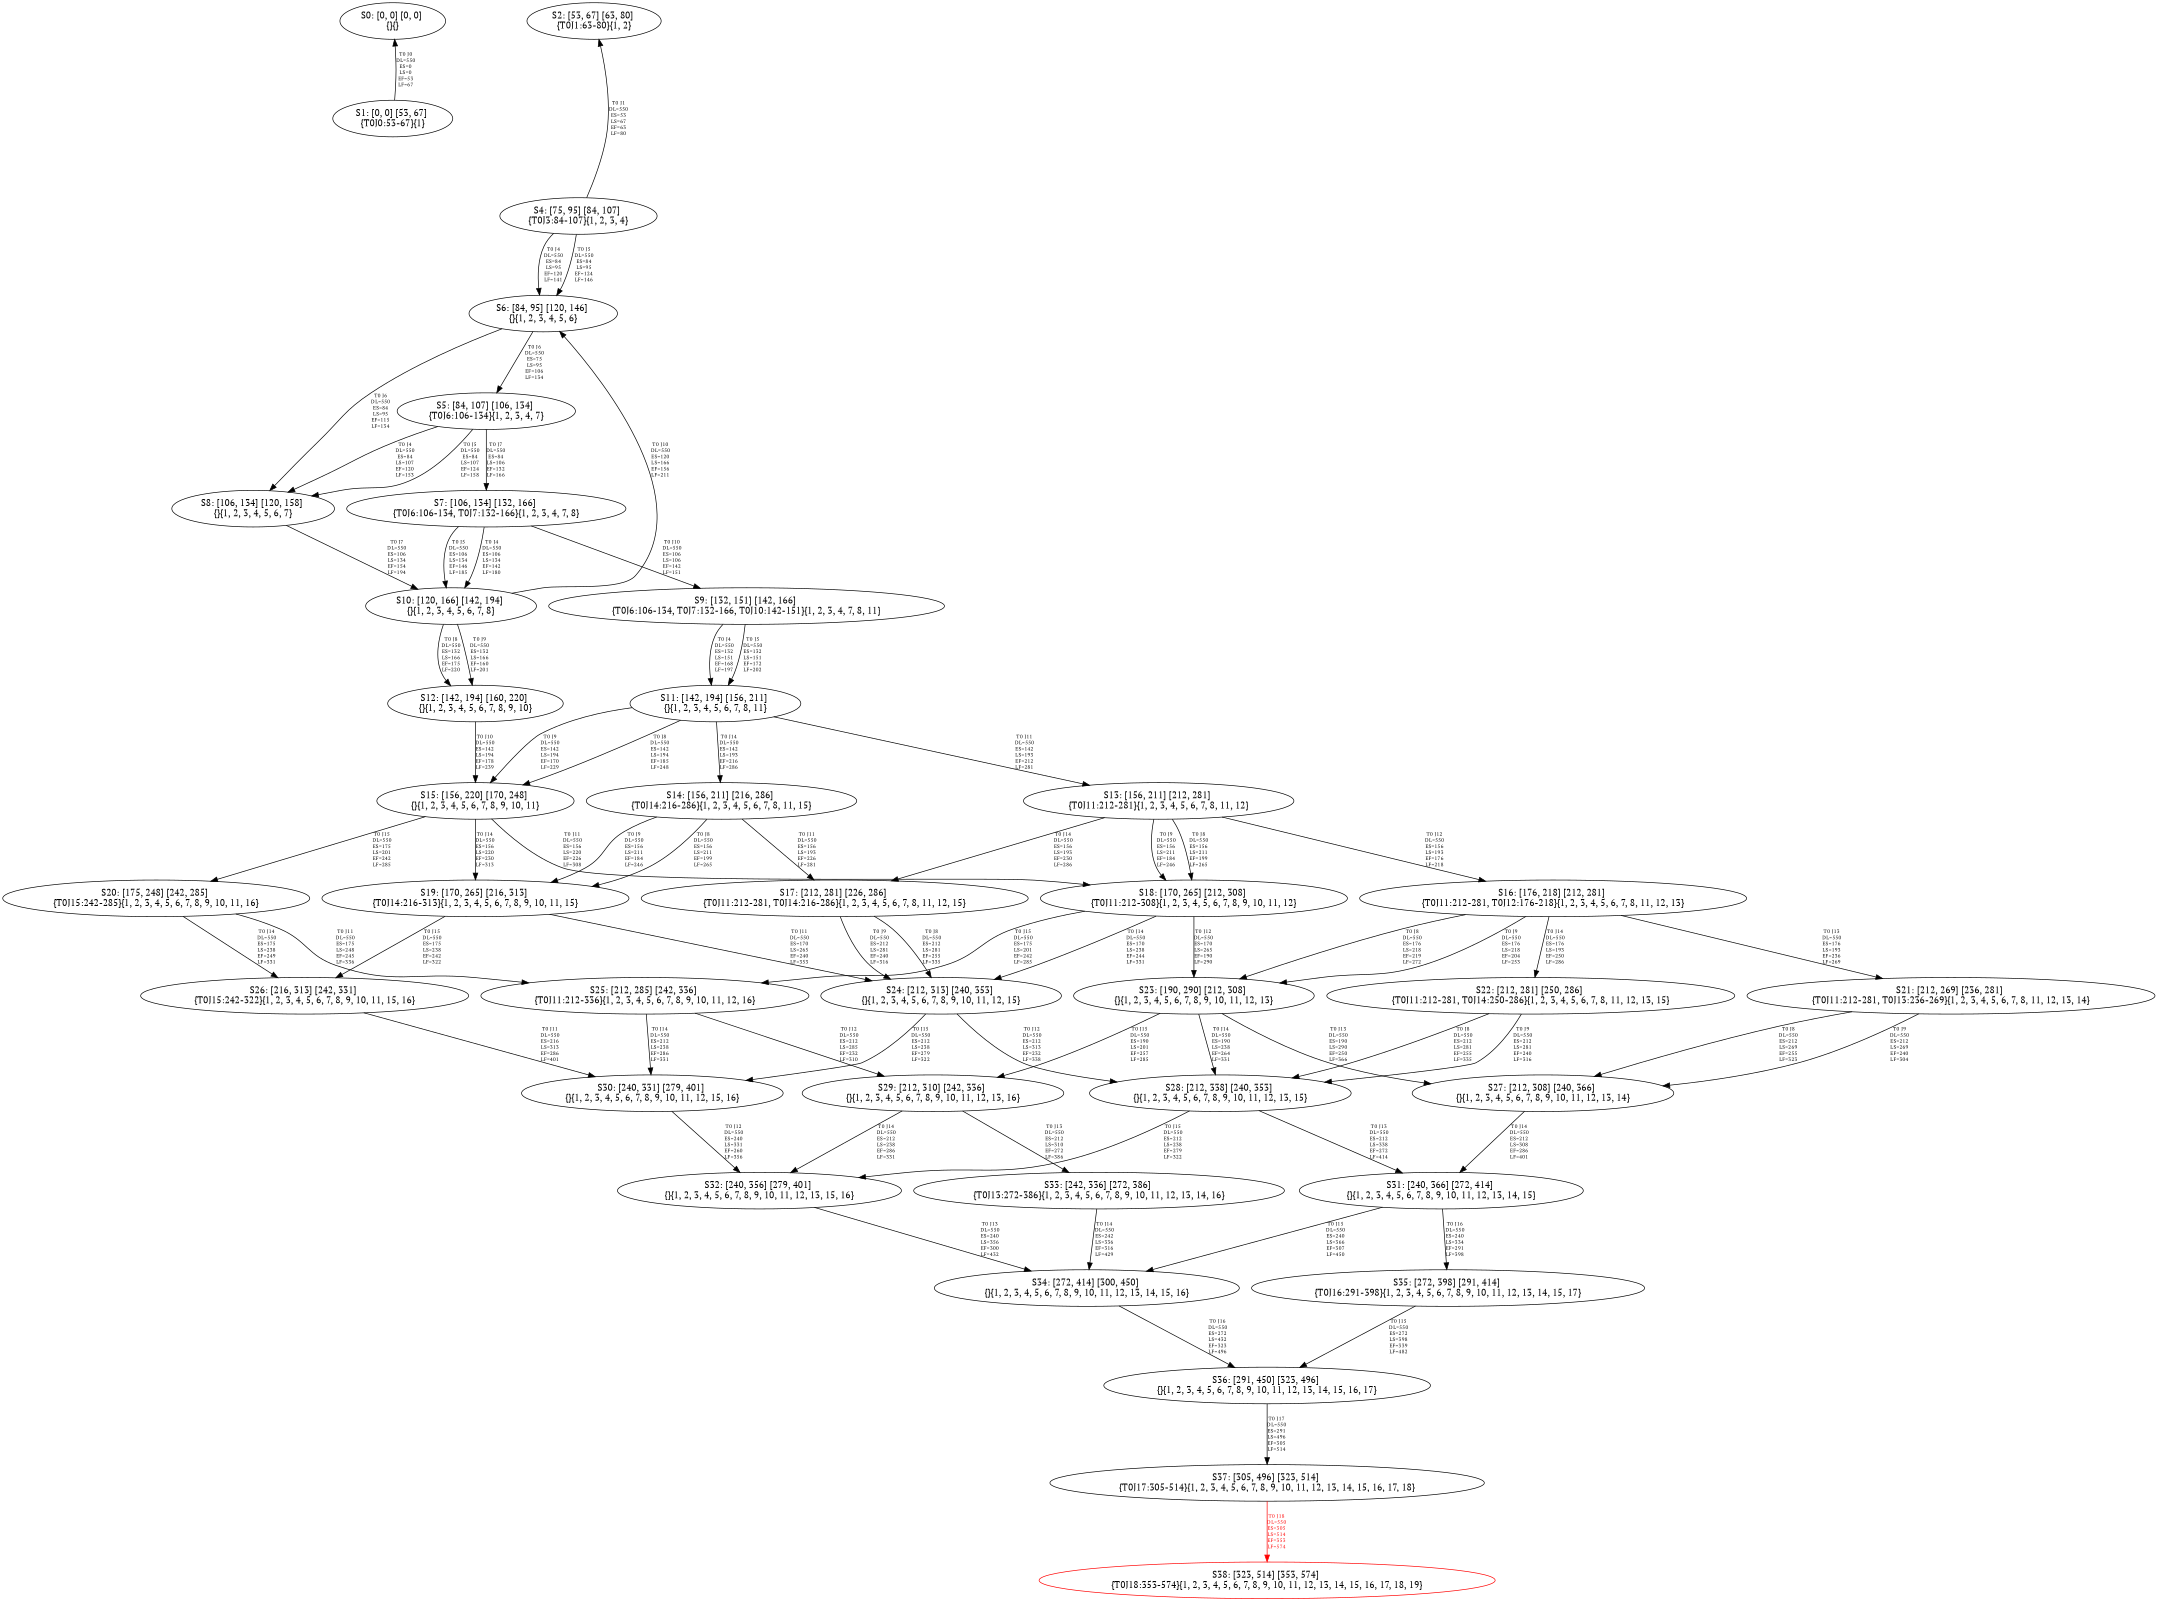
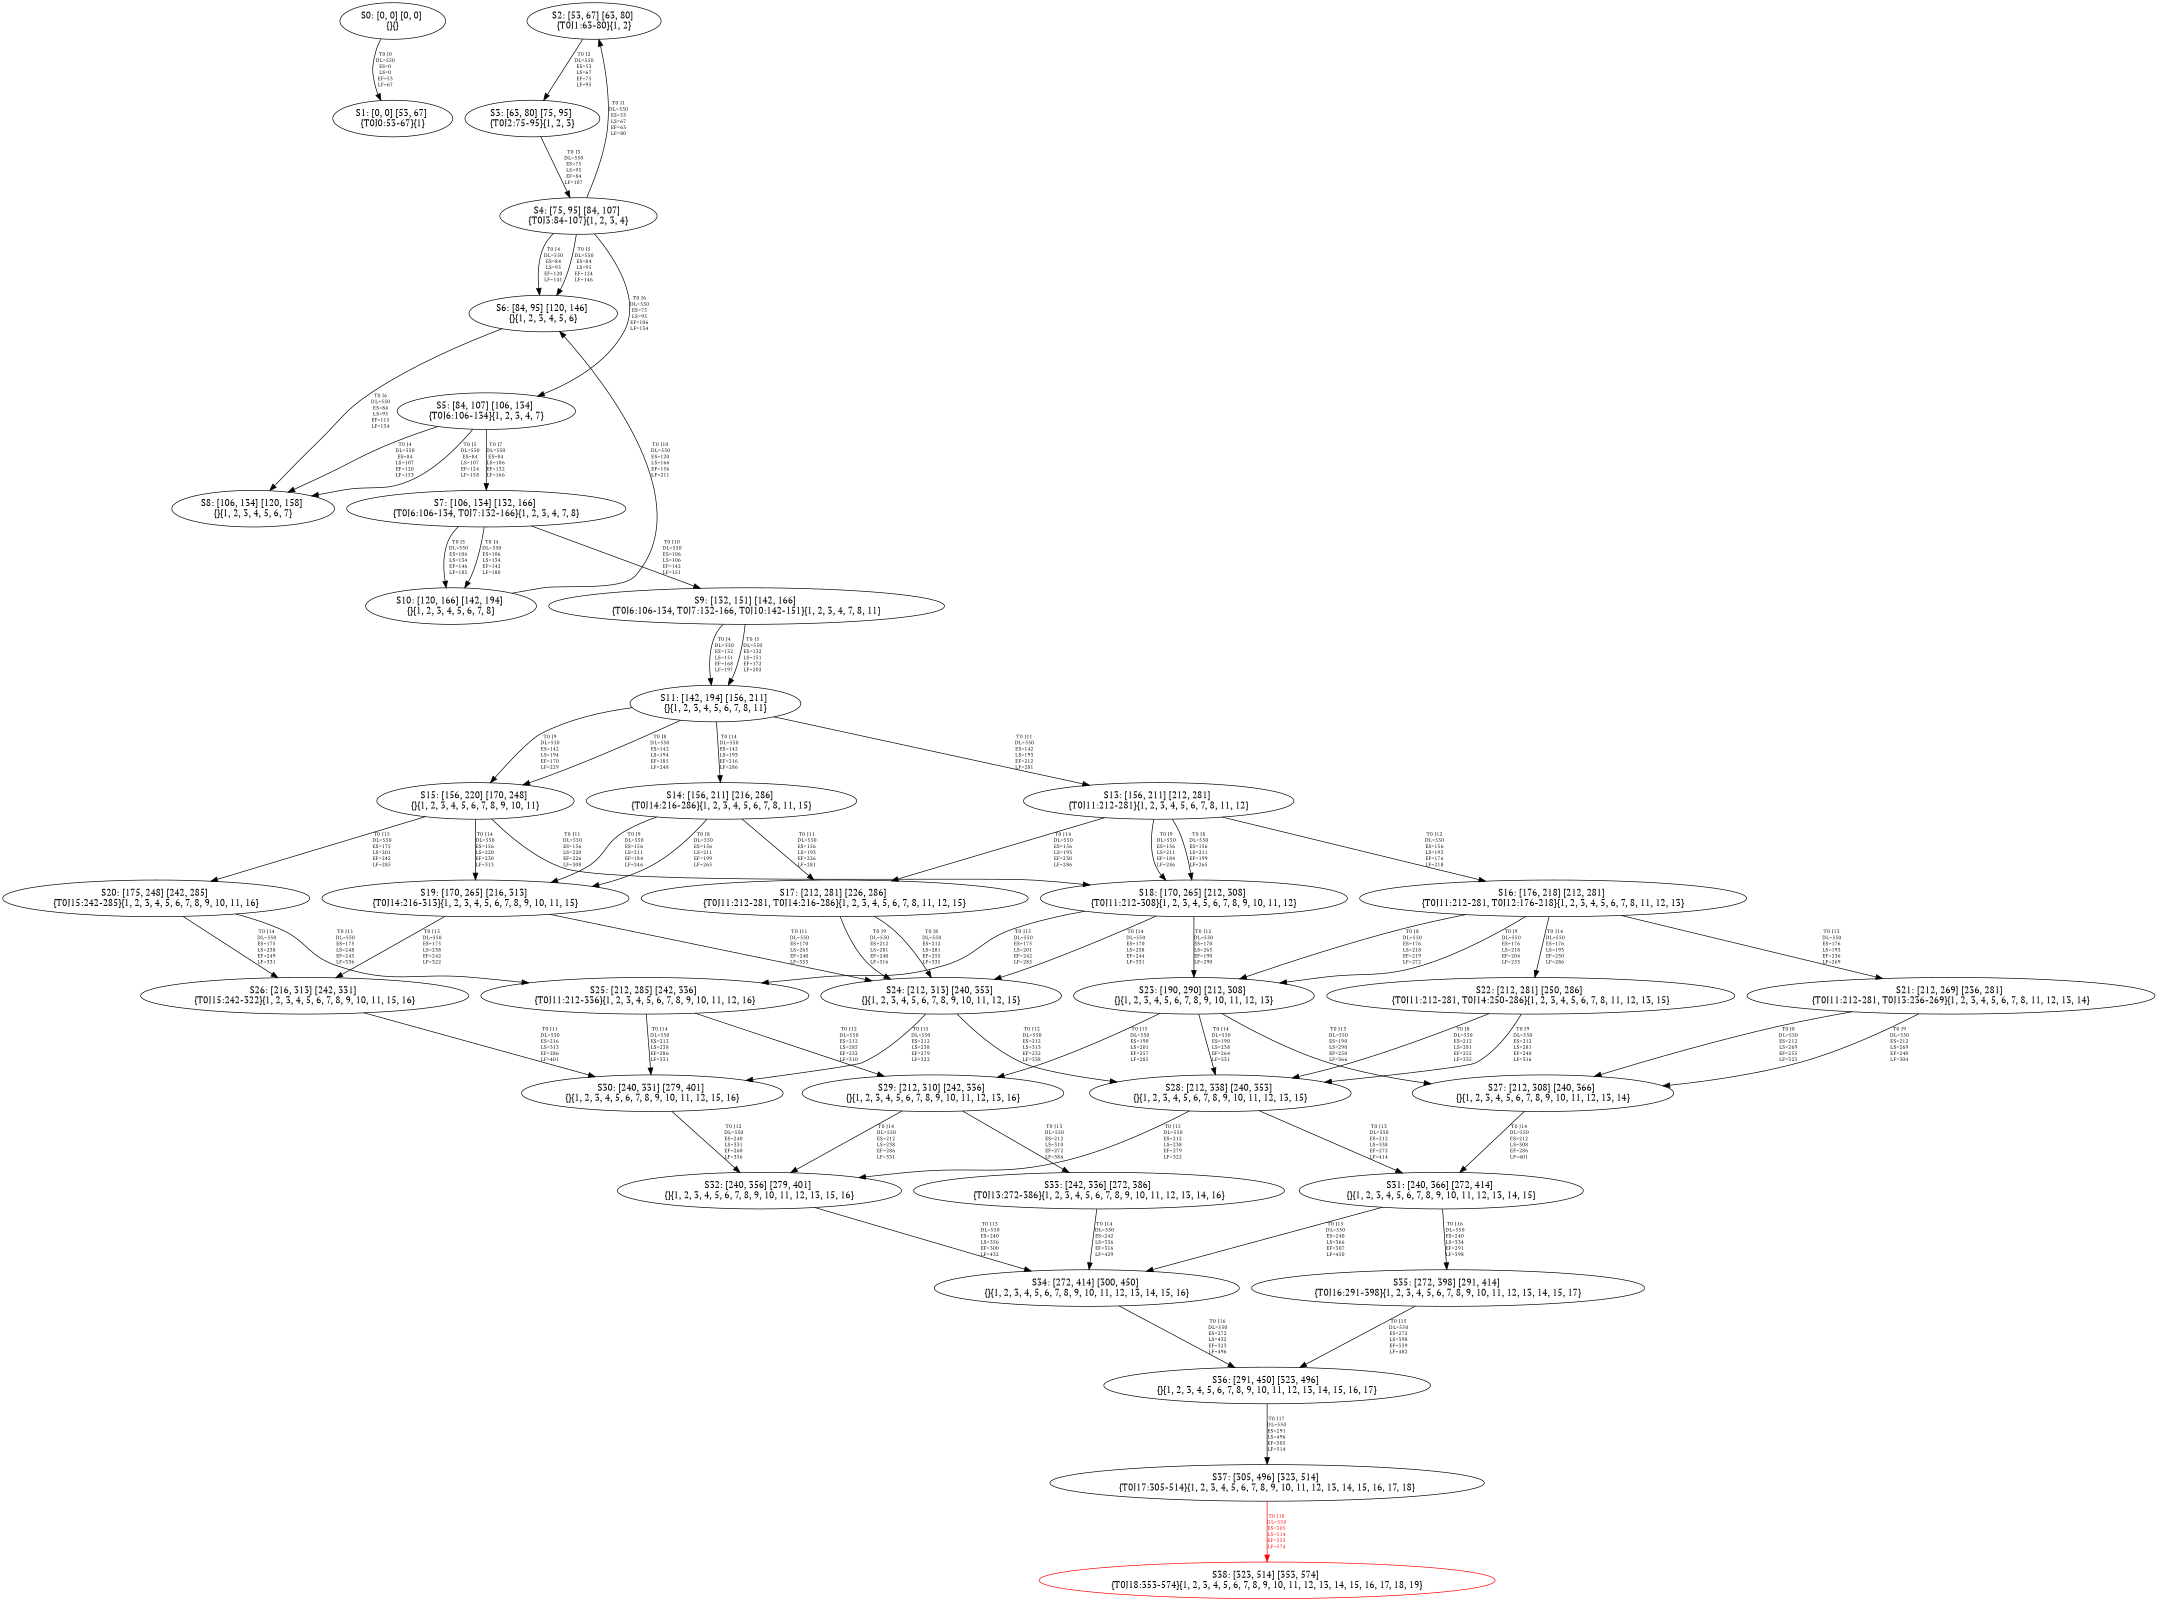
(396, 73) -> (373, 66)
none -> (532, 119)
(517, 359) -> (625, 329)
(349, 556) -> none
(475, 704) -> none
